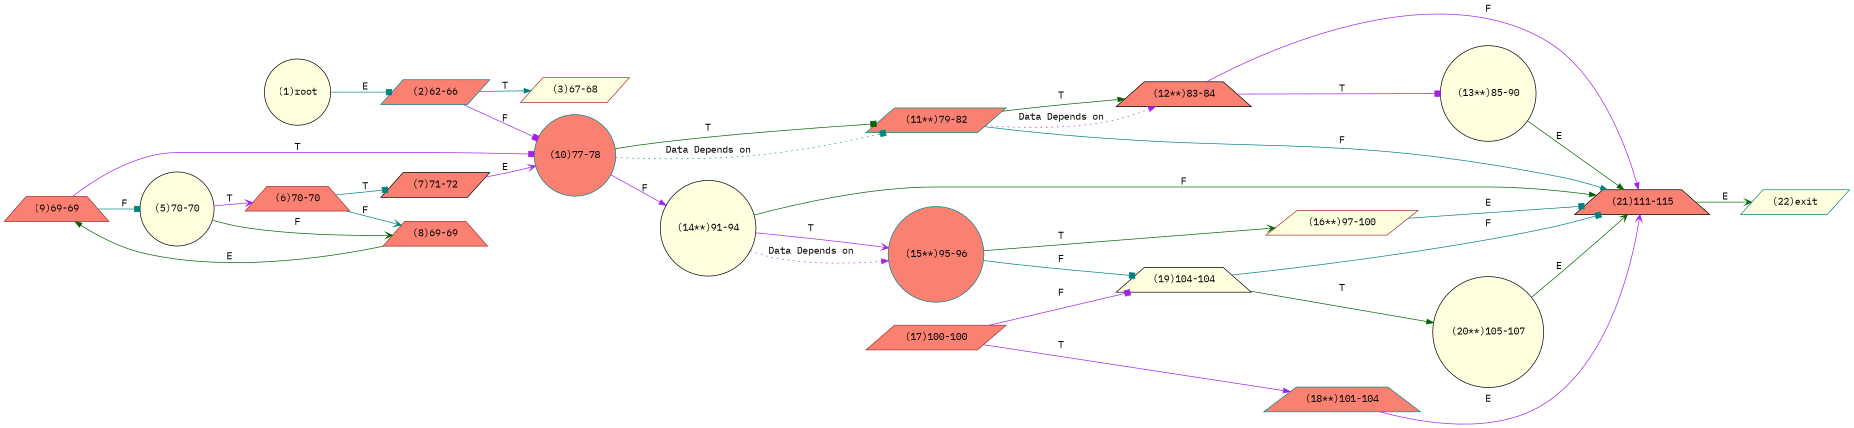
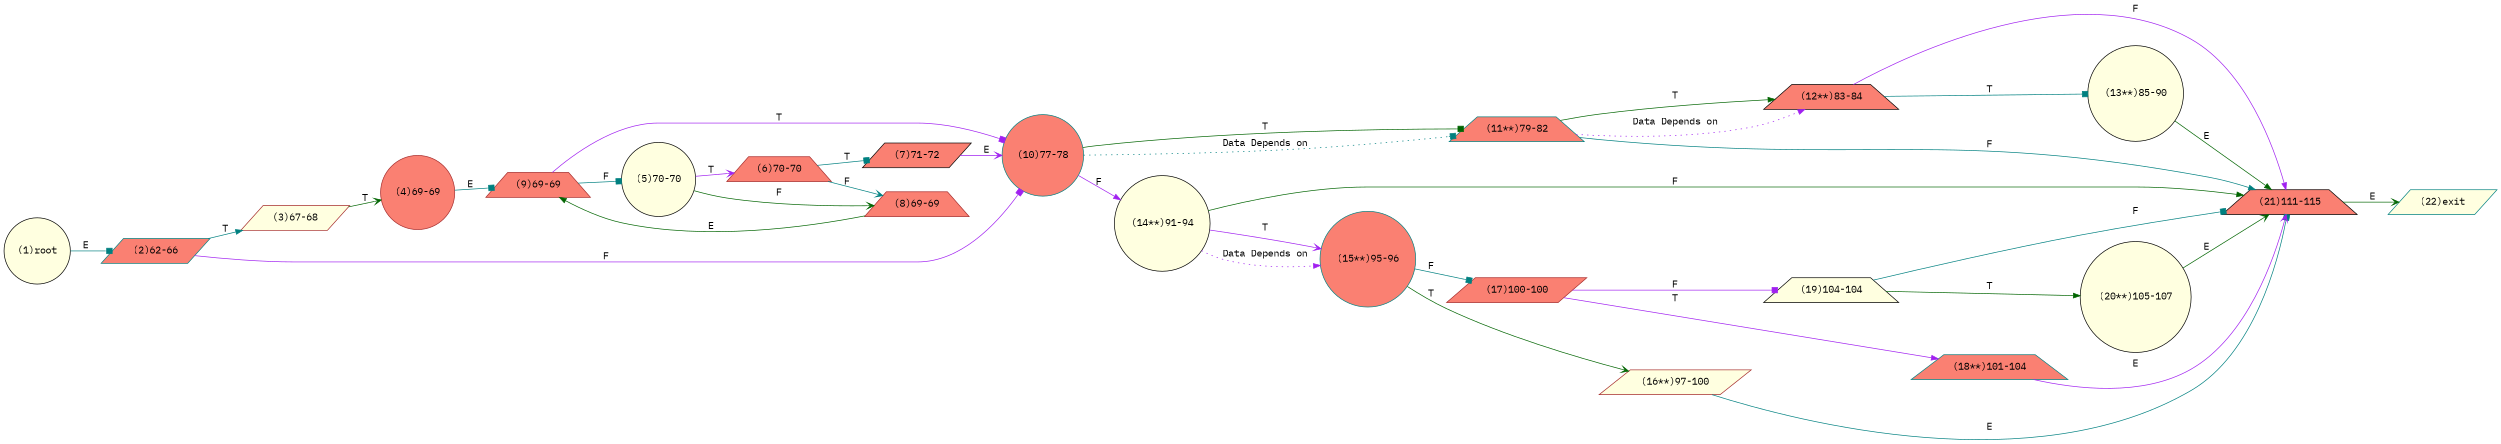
(1335, 94) -> (1983, 95)
(936, 120) -> (1517, 129)
none -> (418, 192)
(1056, 269) -> (1440, 274)
